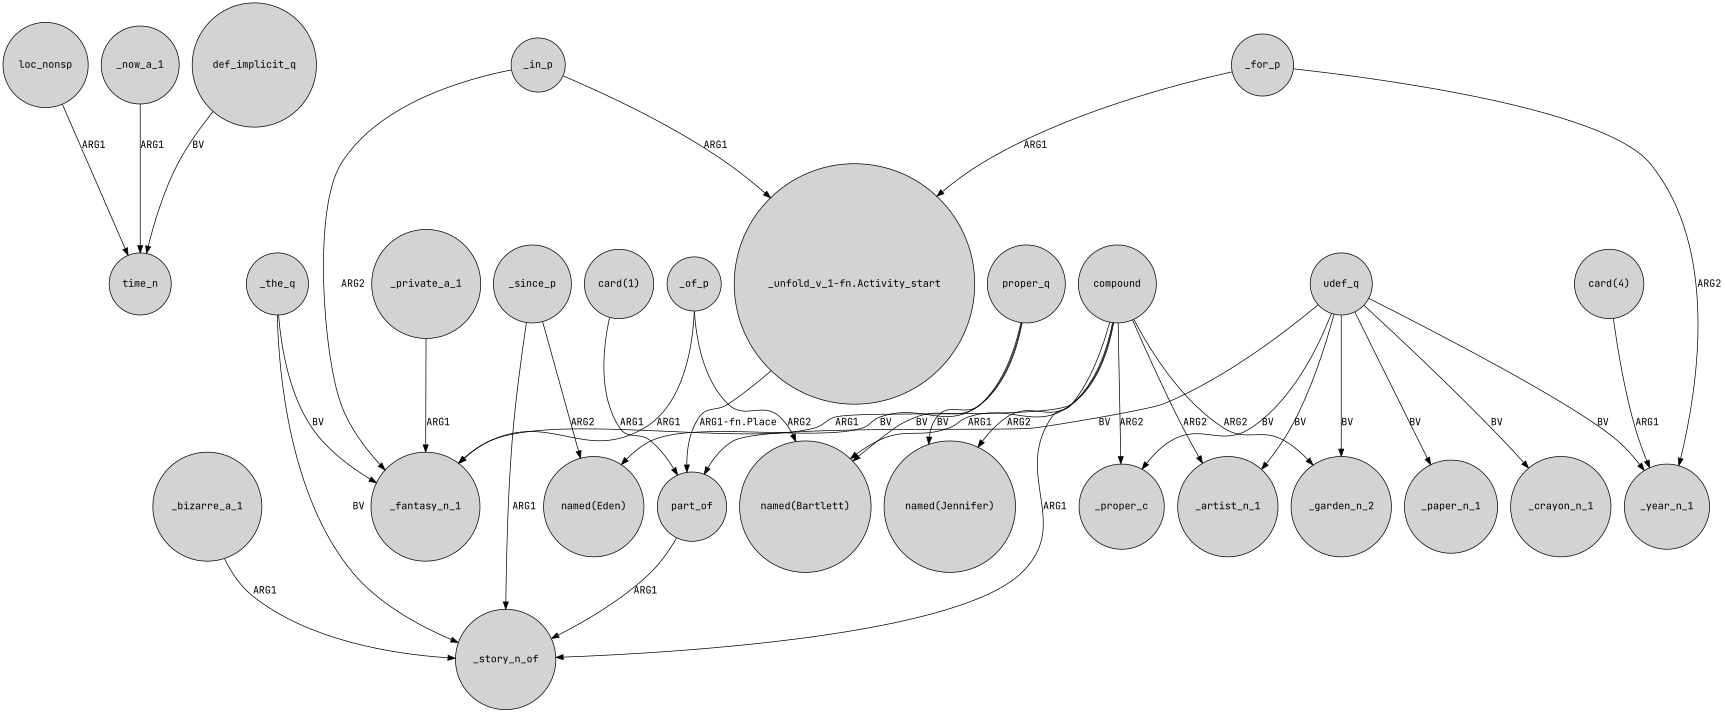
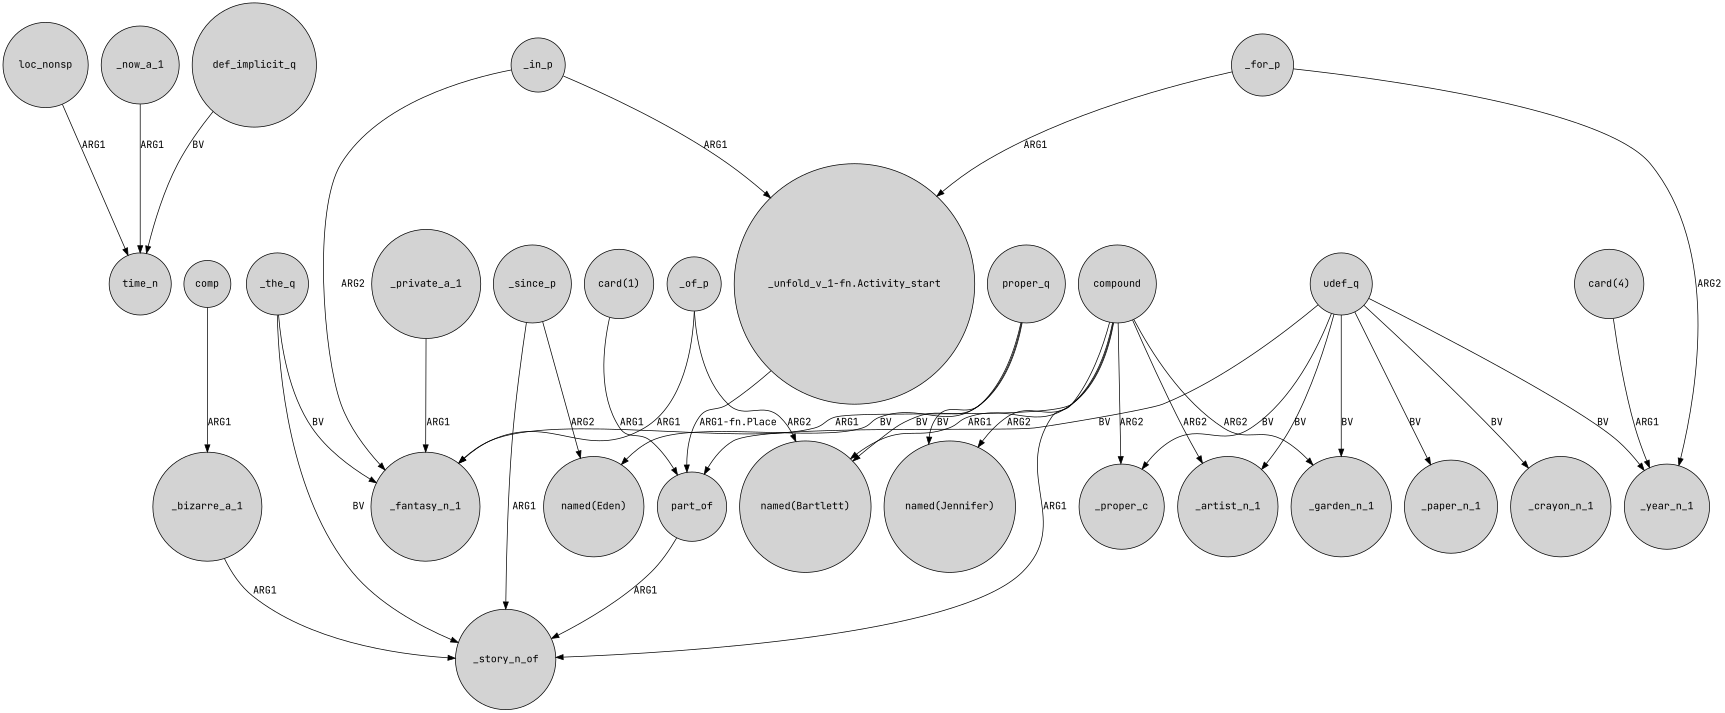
none -> (207, 284)
(1341, 507) -> (1341, 507)
